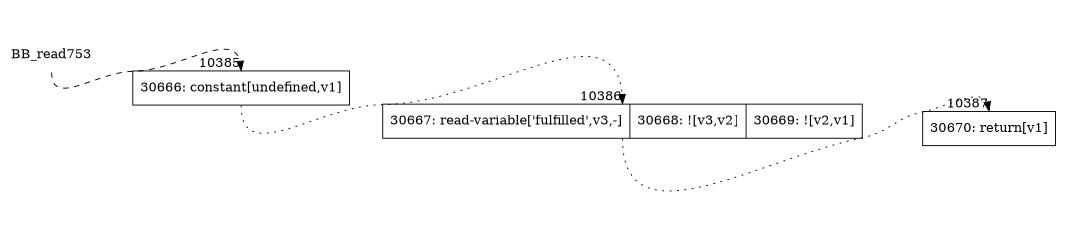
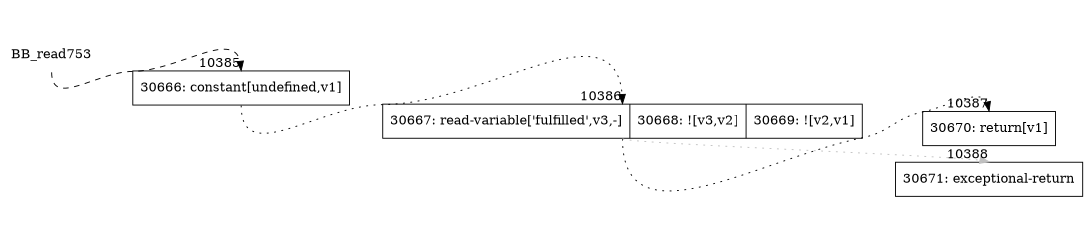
none -> (989, 179)
